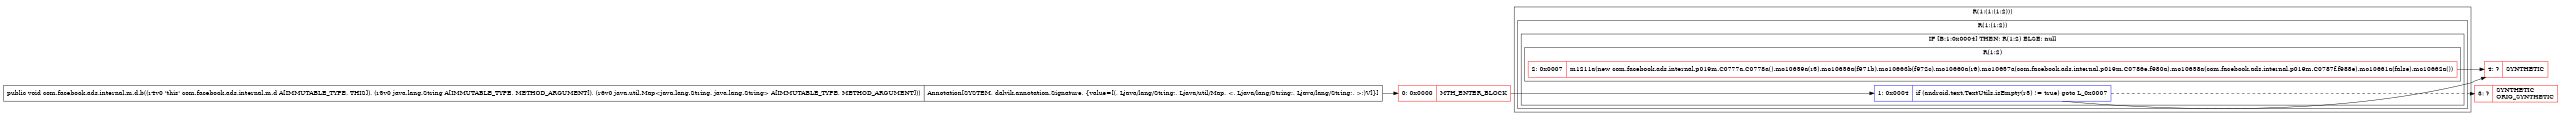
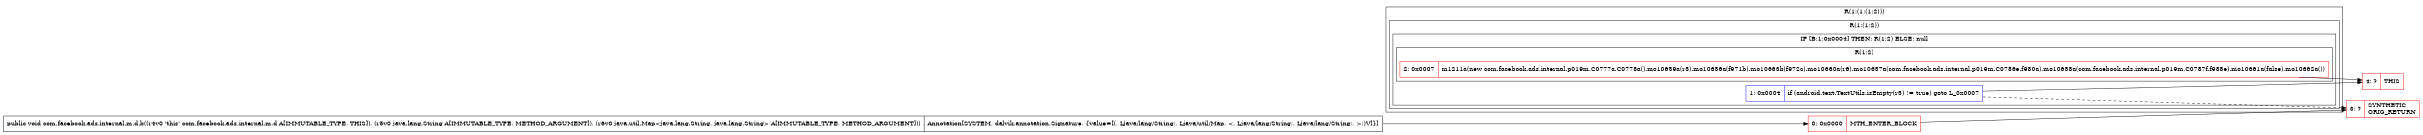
(2525, 69) -> (2392, 81)
(1690, 93) -> (2131, 116)
(2525, 97) -> (2392, 112)
